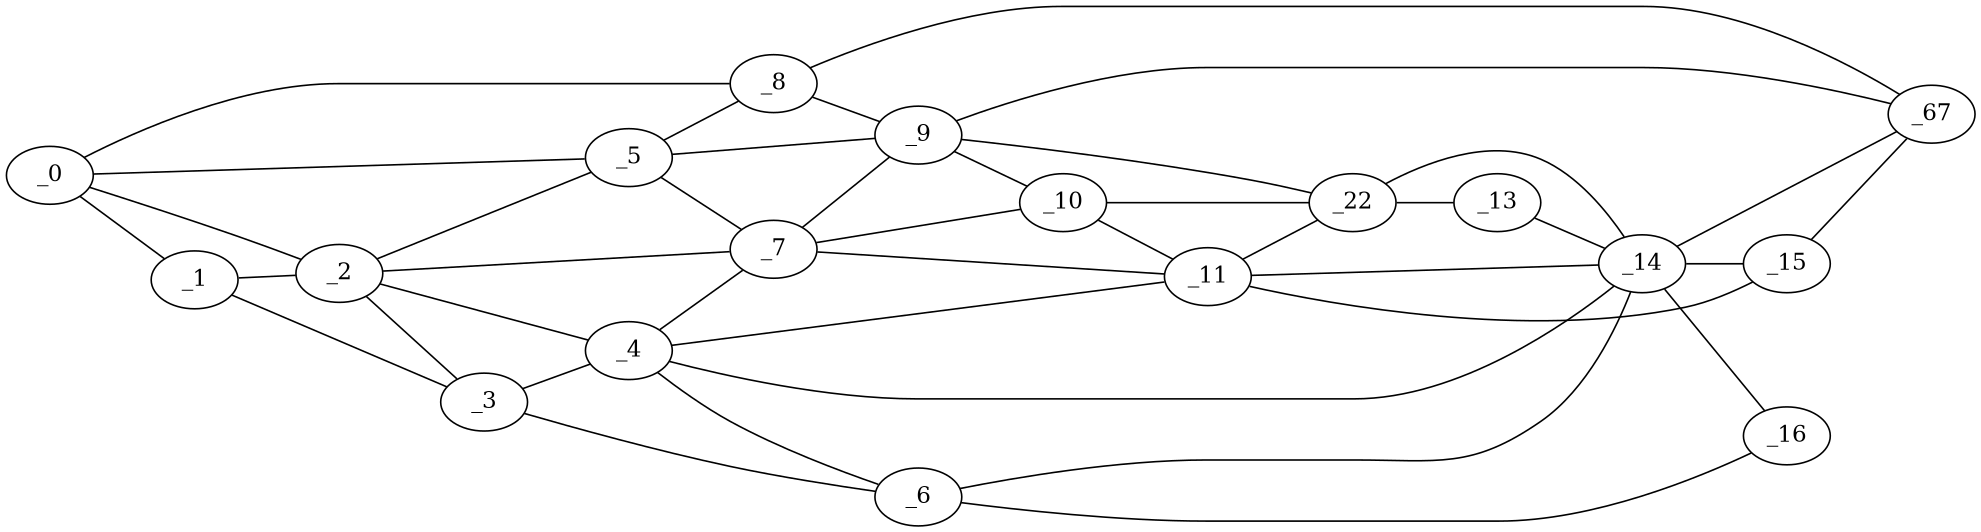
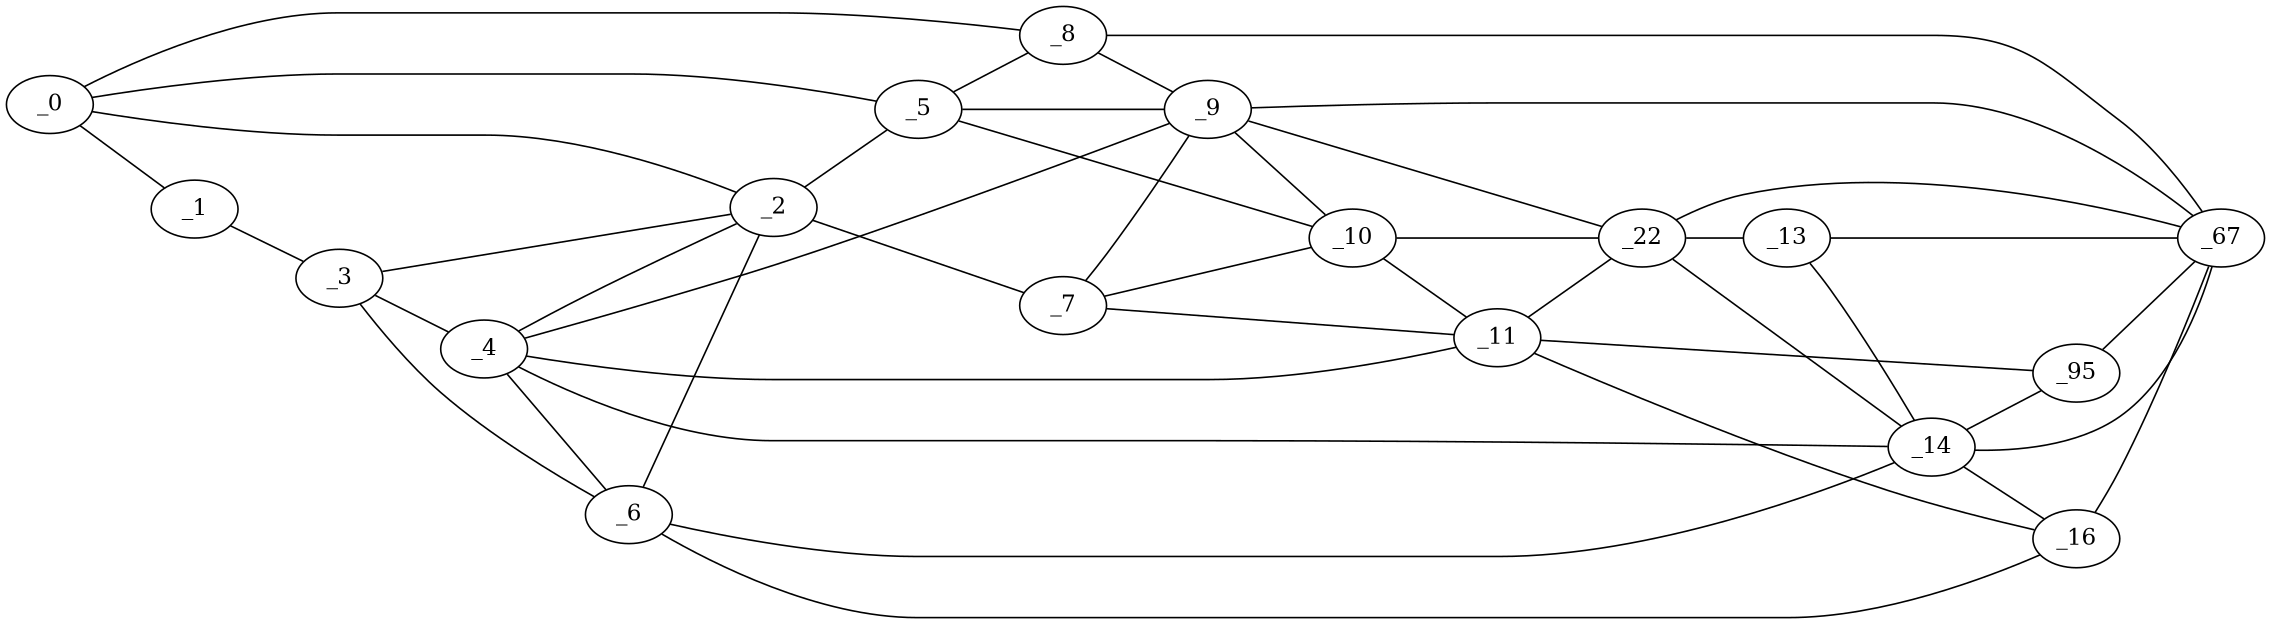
none -> (1928, 184)
(701, 203) -> (1136, 174)
none -> (2004, 238)
(1787, 264) -> (2076, 373)
(1425, 270) -> (1793, 457)
(267, 277) -> (701, 361)
(701, 300) -> (834, 245)
none -> (2151, 404)
